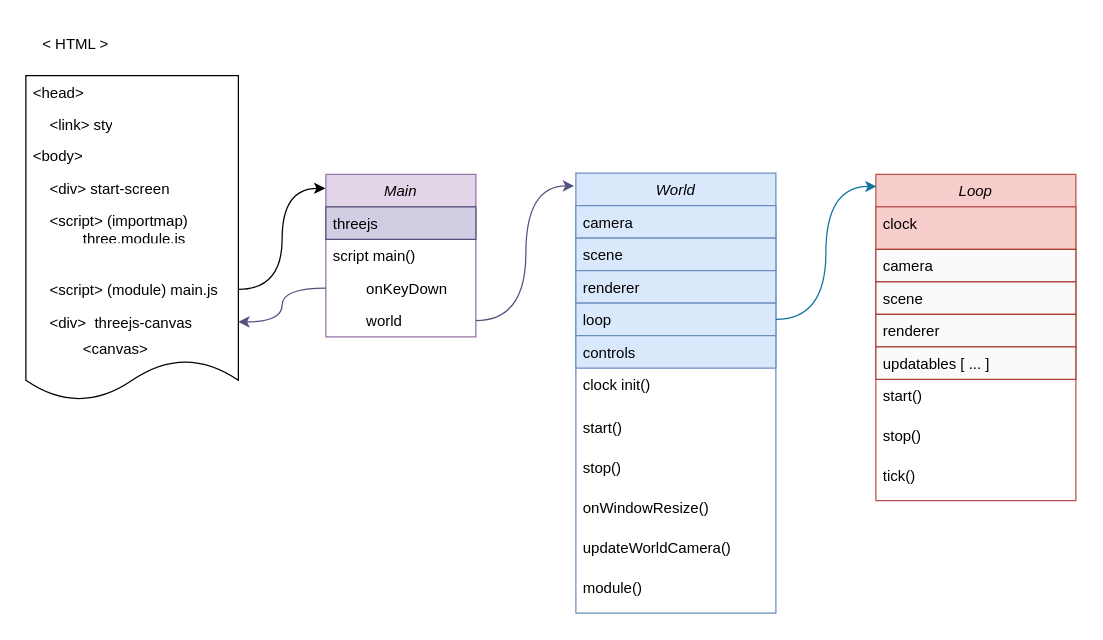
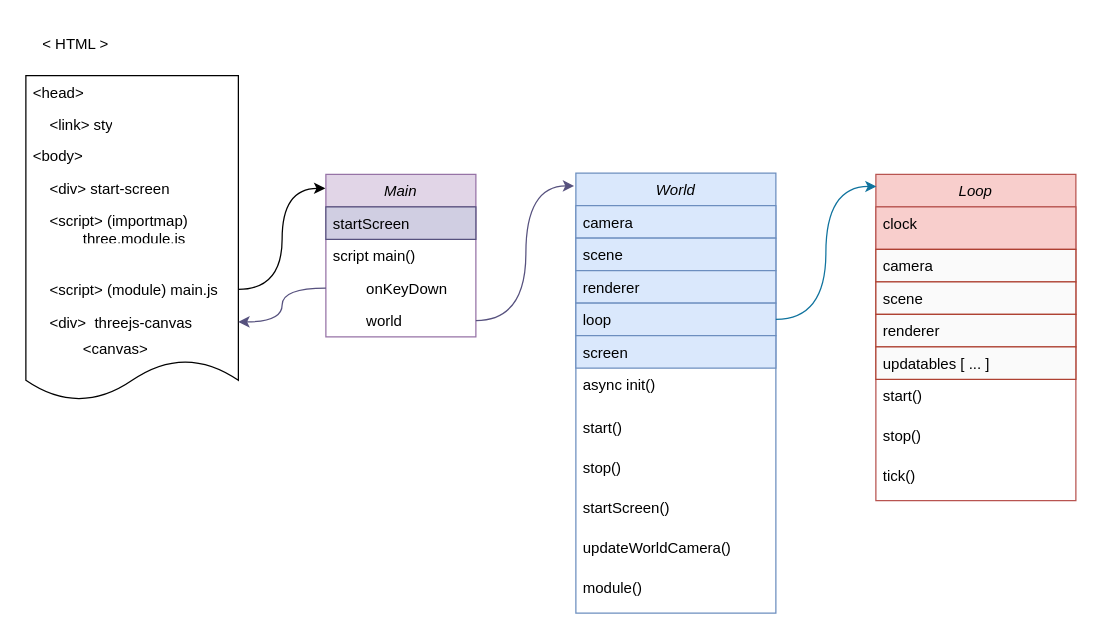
(362, 224) -> (379, 224)
(614, 353) -> (608, 353)
(625, 385) -> (627, 385)
(646, 508) -> (637, 508)
